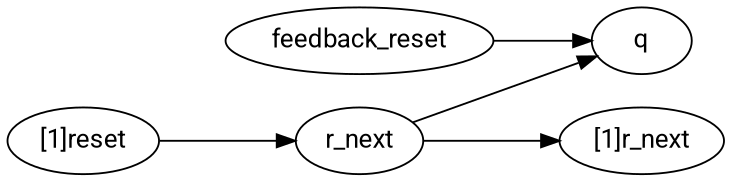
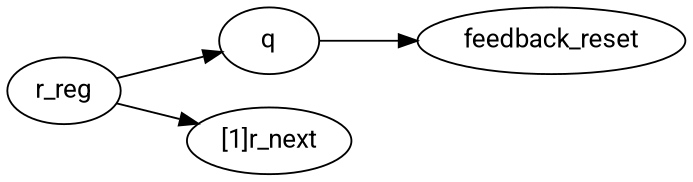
(533, 41) -> (359, 41)
(83, 141) -> none
(360, 141) -> (64, 91)
